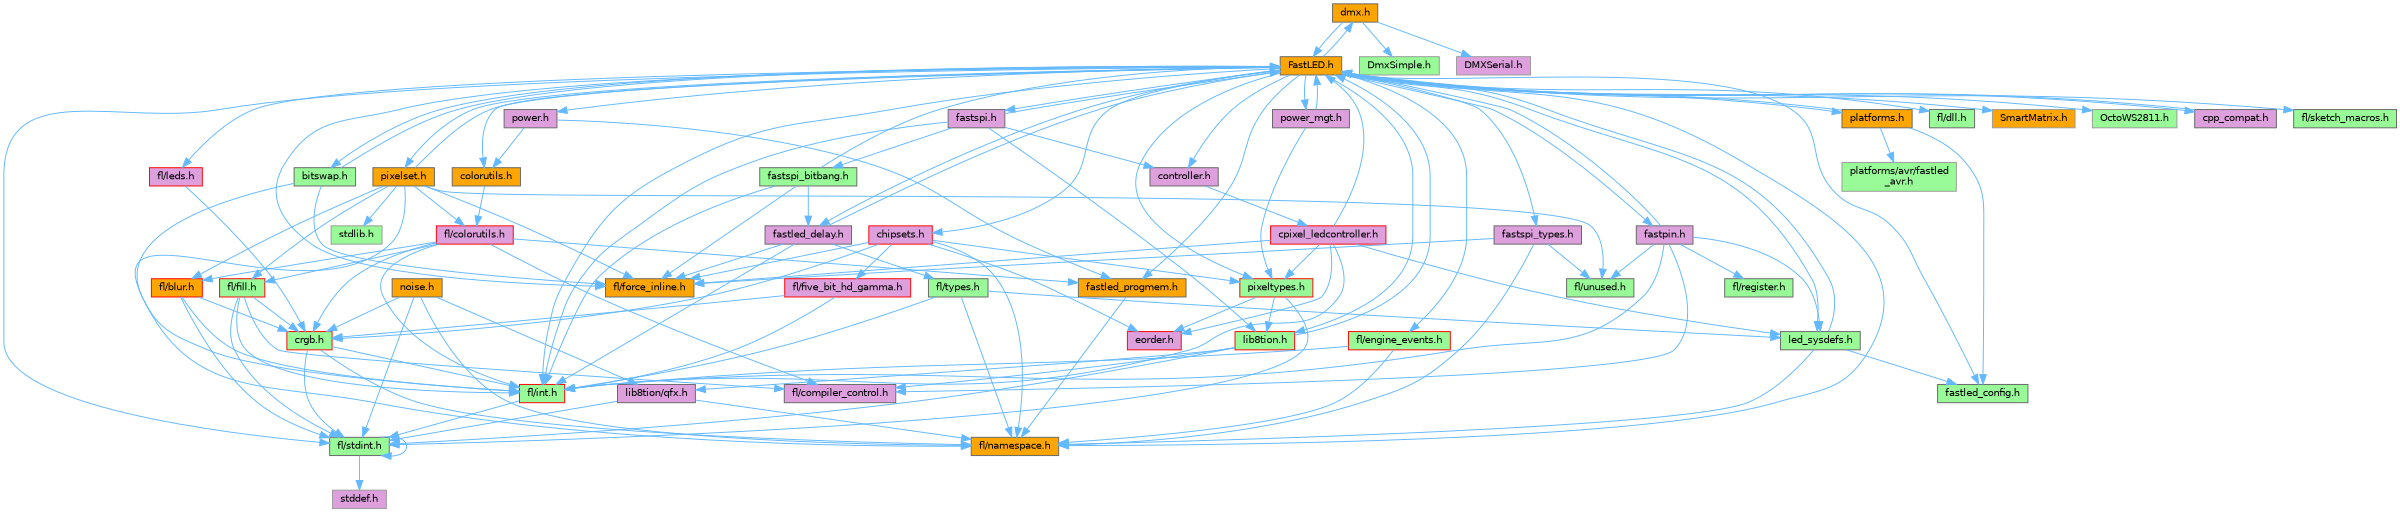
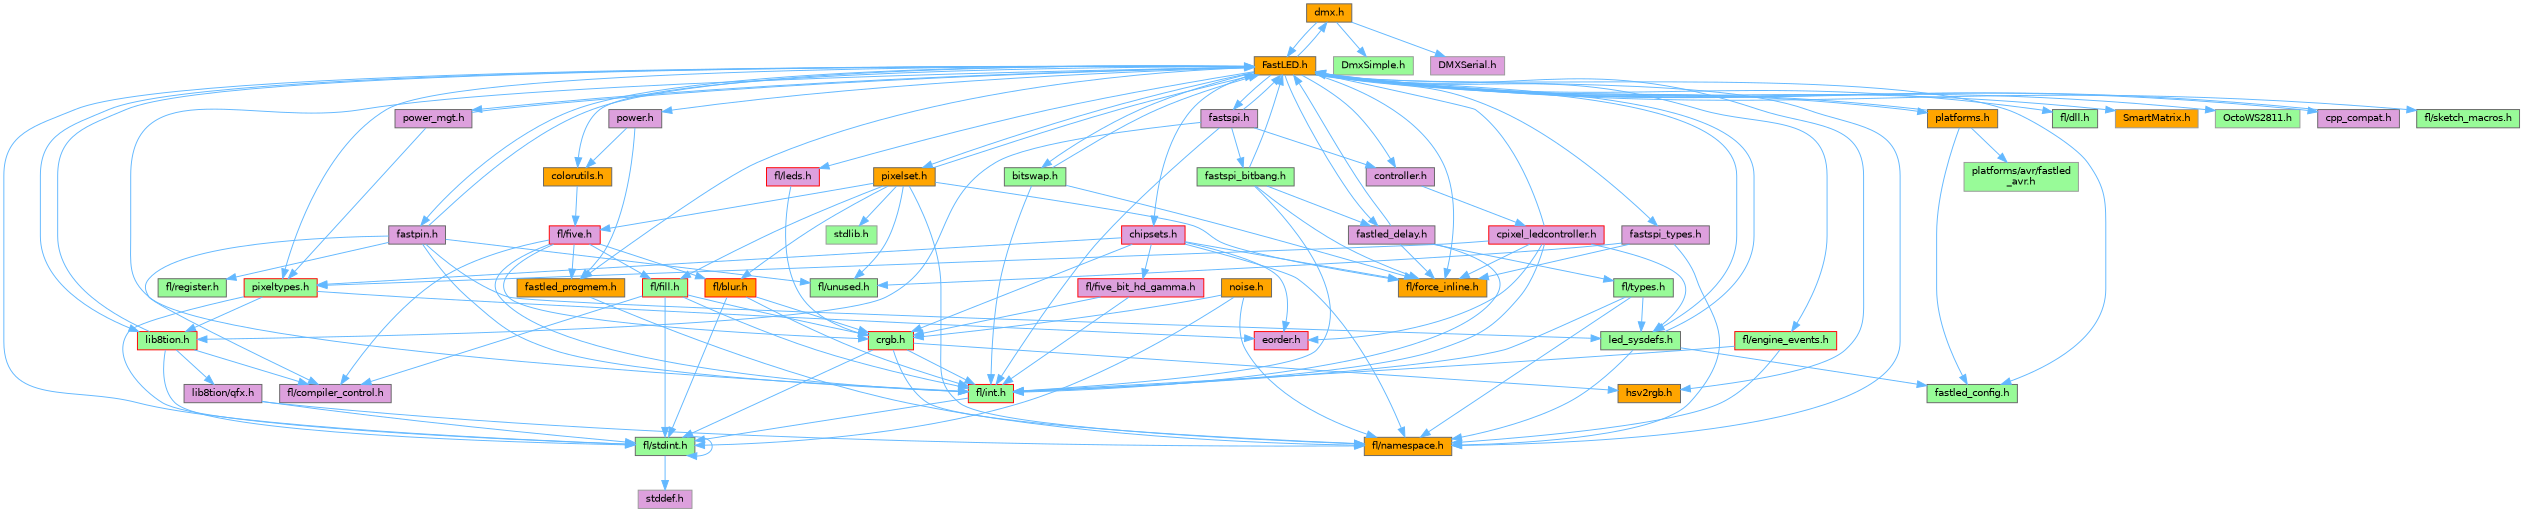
(475, 235) -> (575, 235)
(532, 339) -> none
none -> (1649, 394)
